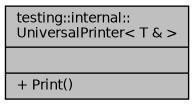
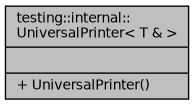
(45, 85) -> (83, 85)
